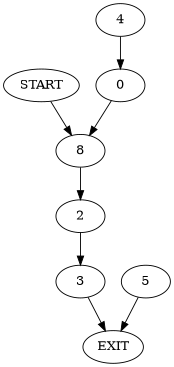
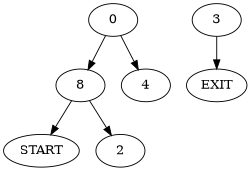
(120, 48) -> (127, 49)
(59, 114) -> (64, 114)
(80, 244) -> none
(146, 282) -> none
